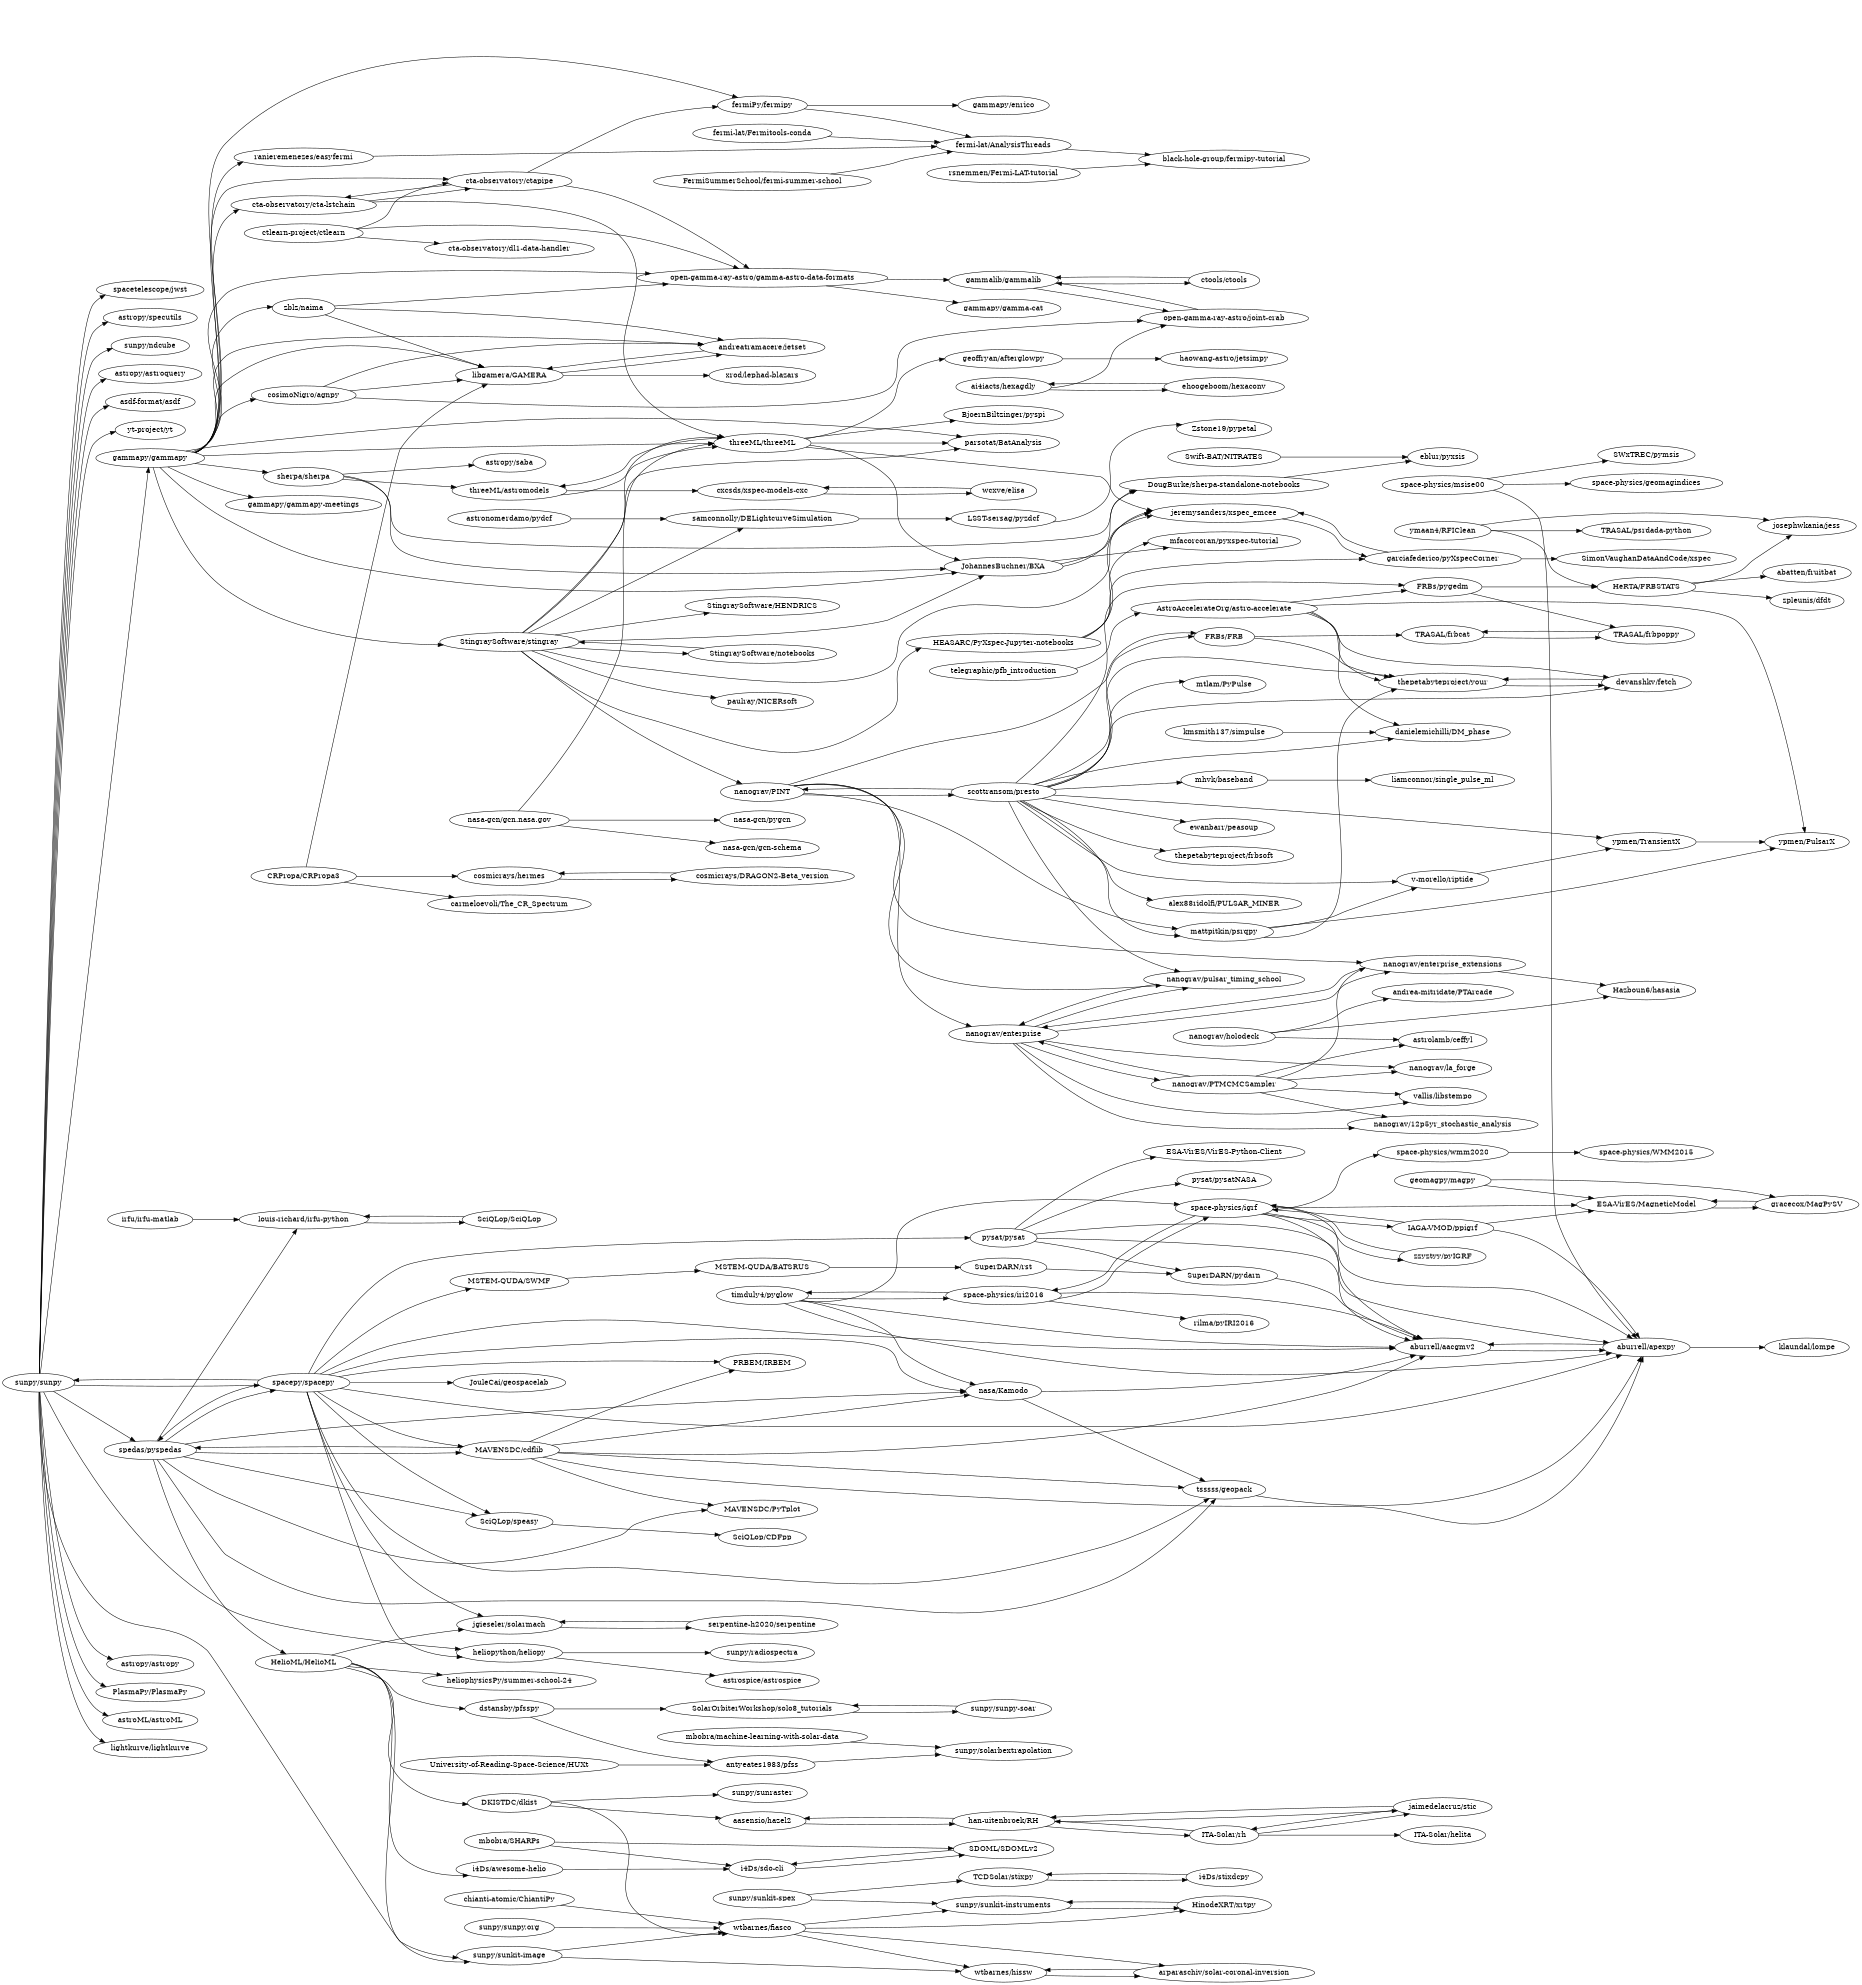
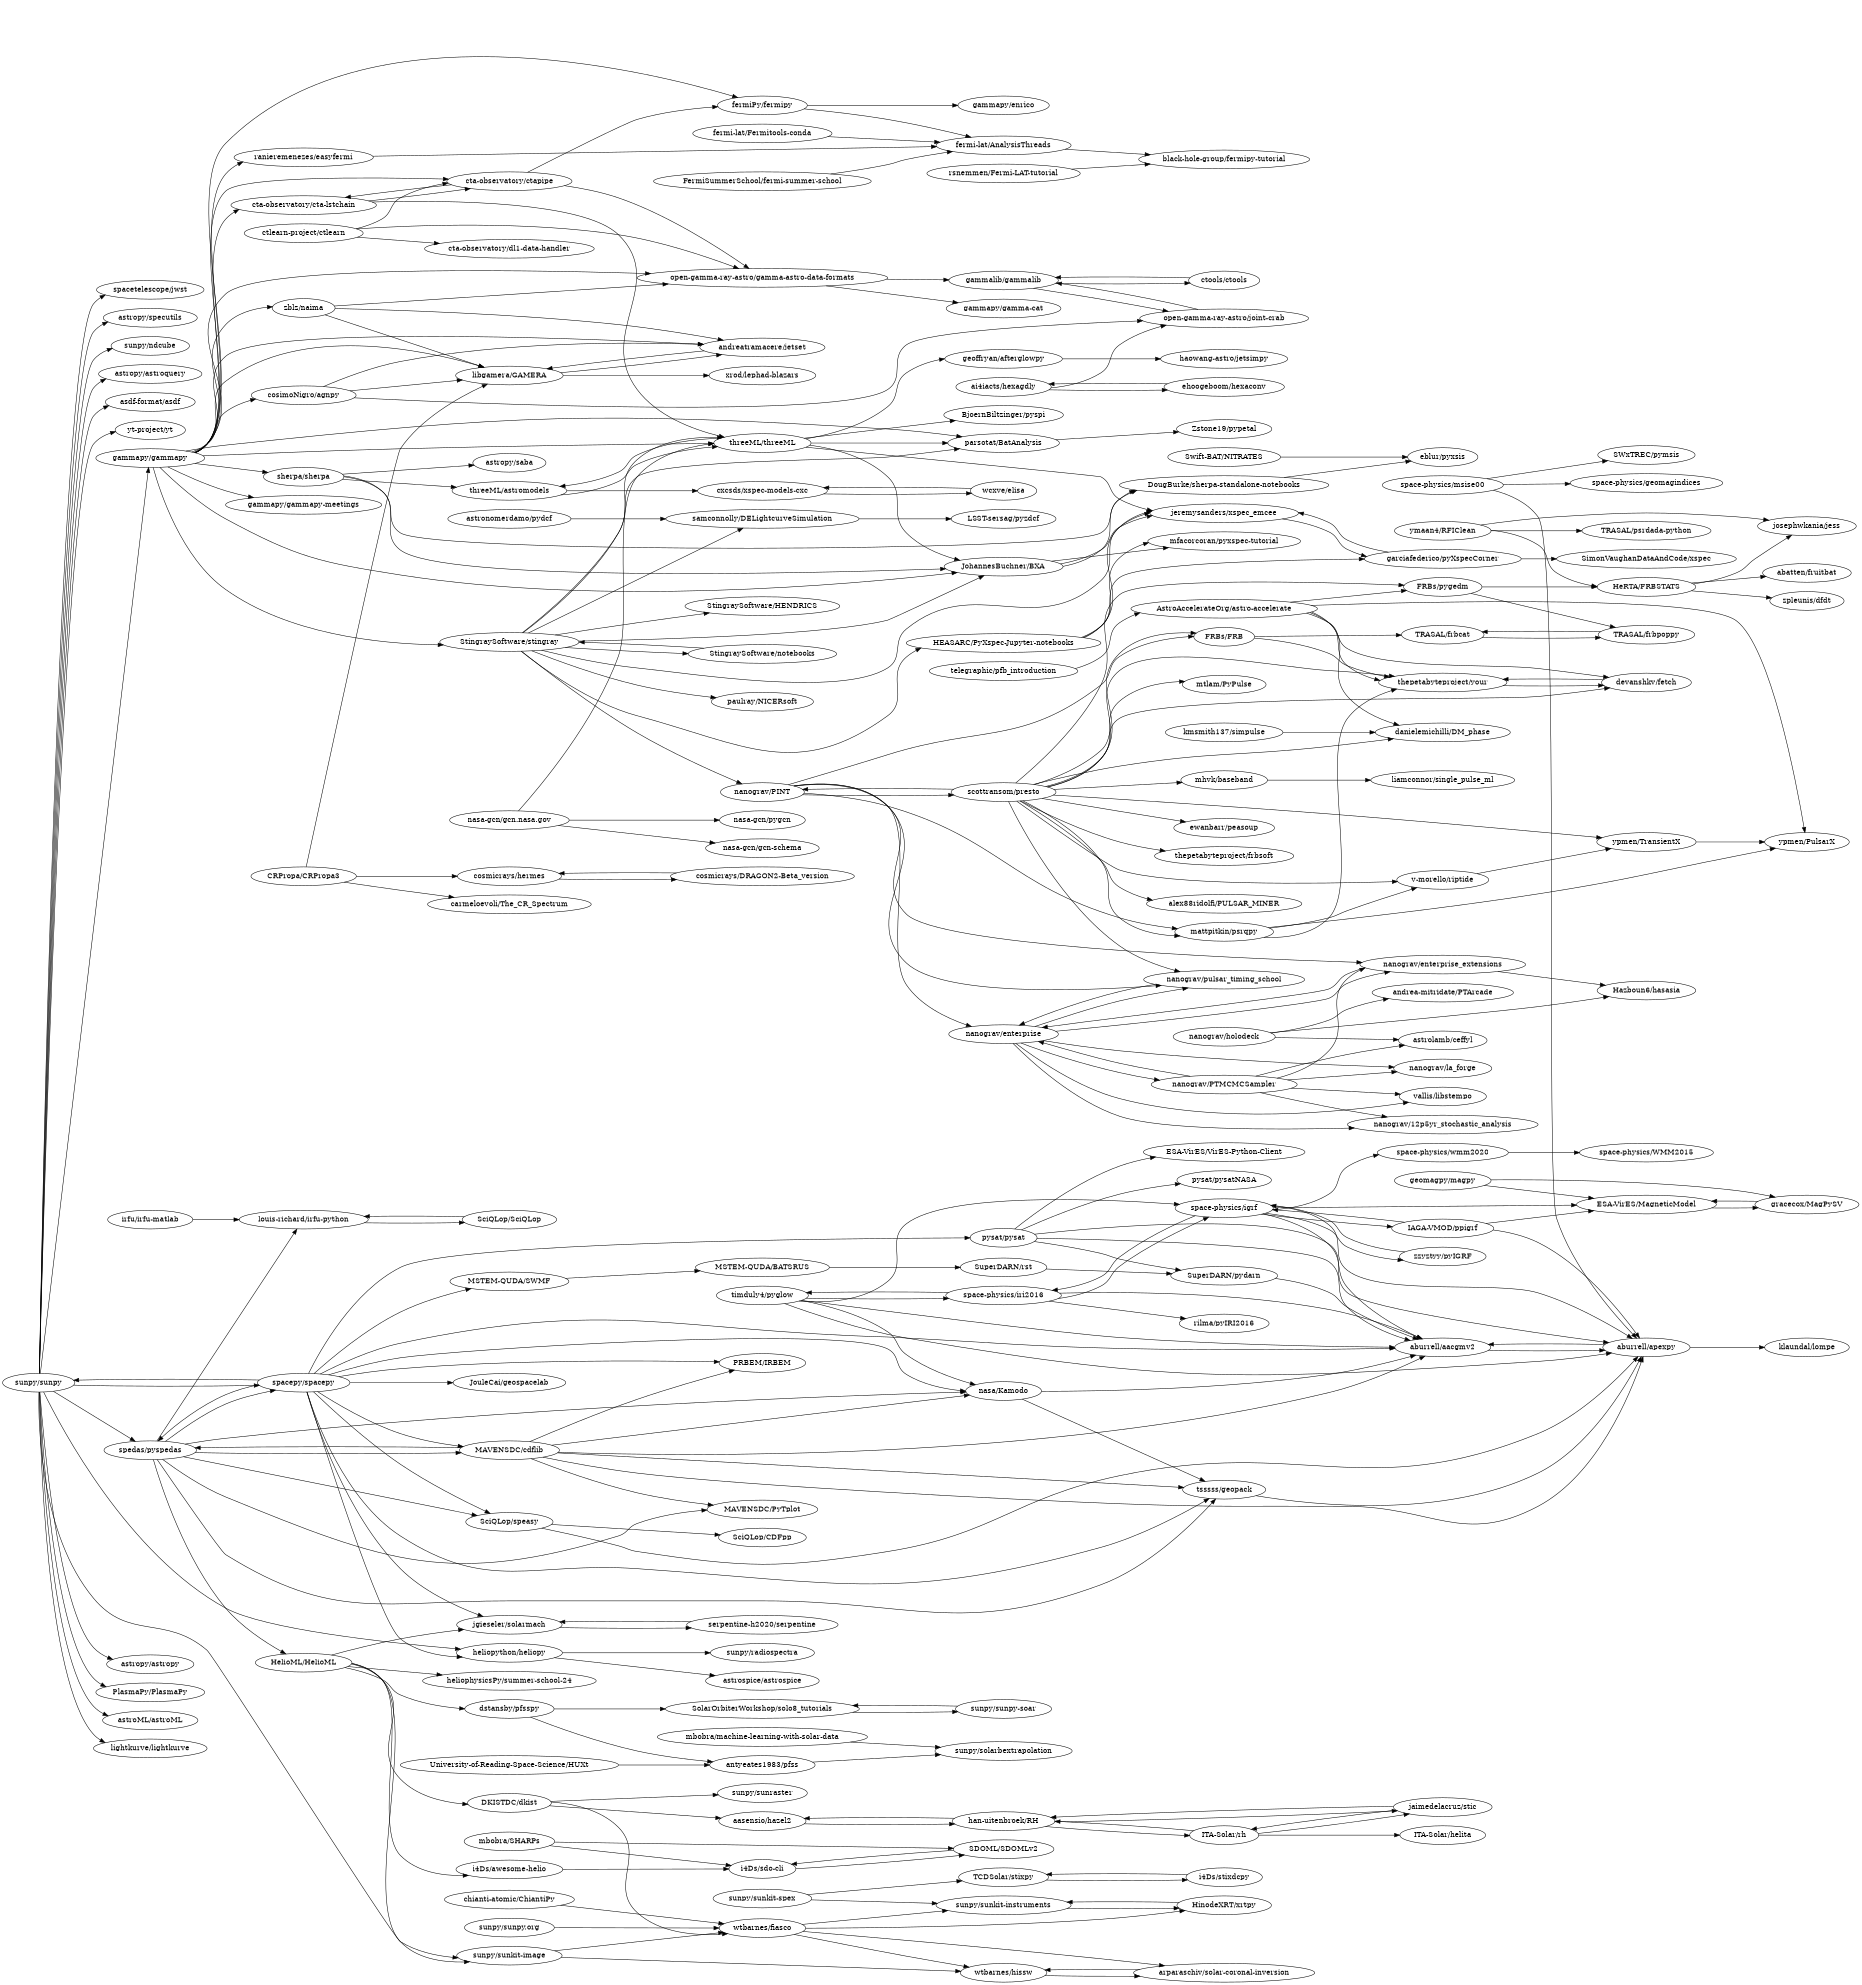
(1110, 469) -> (1115, 436)
(981, 1426) -> (1068, 1490)
